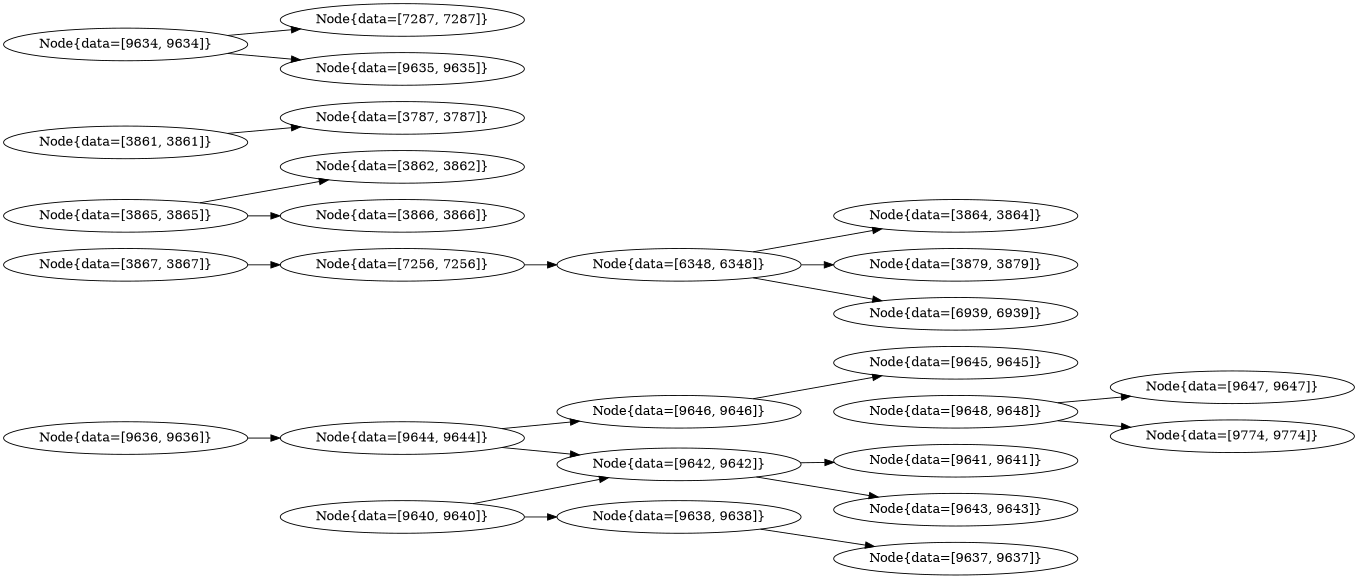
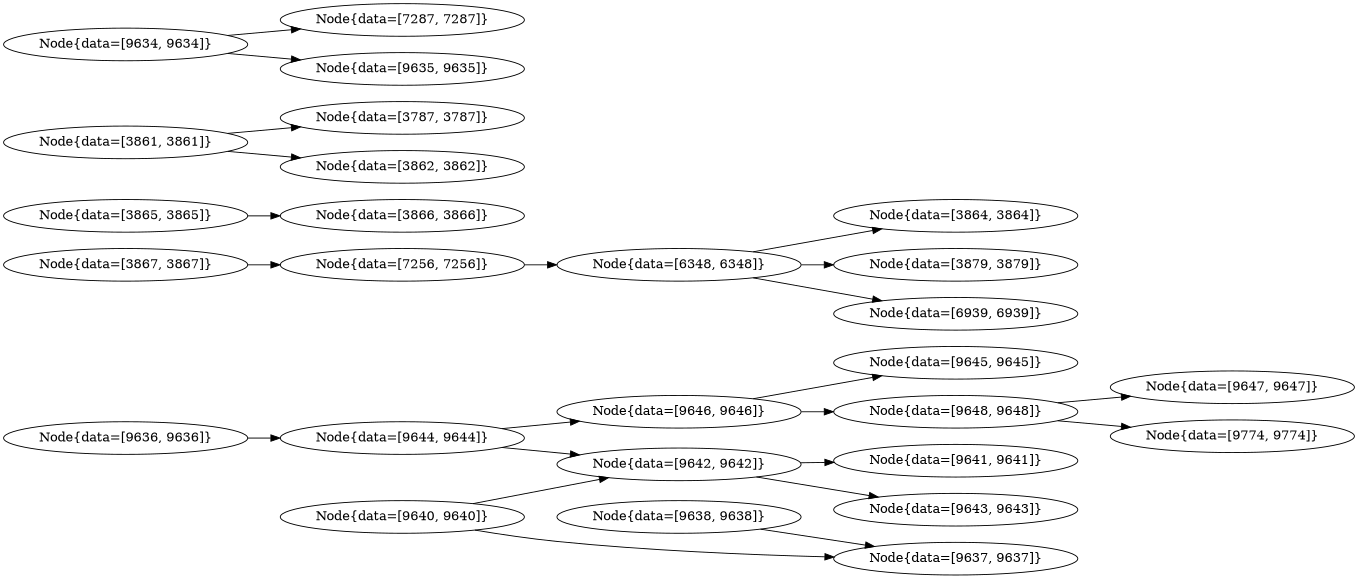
(260, 192) -> (259, 154)
none -> (813, 412)
(536, 517) -> (649, 549)
